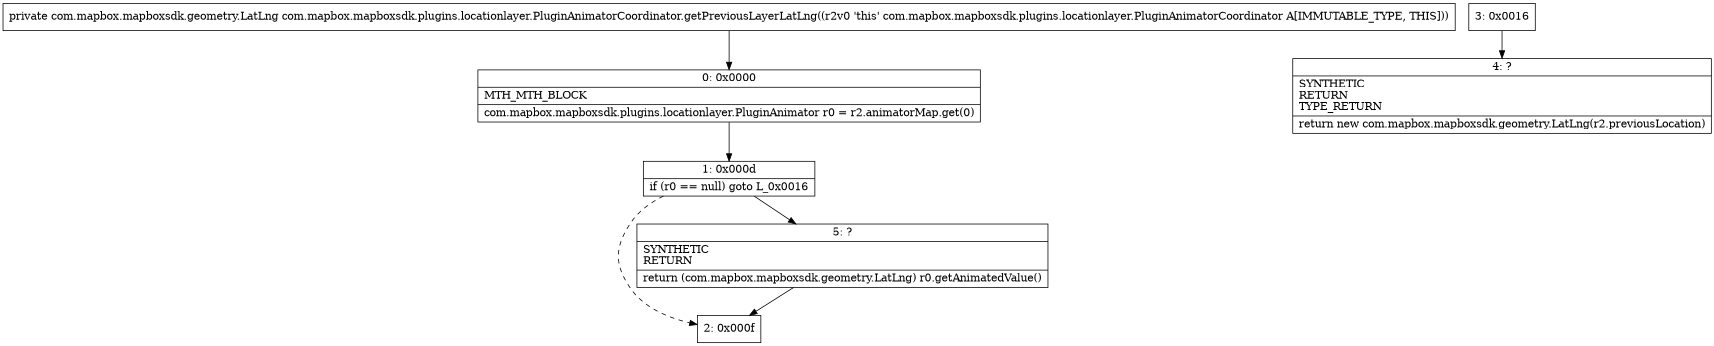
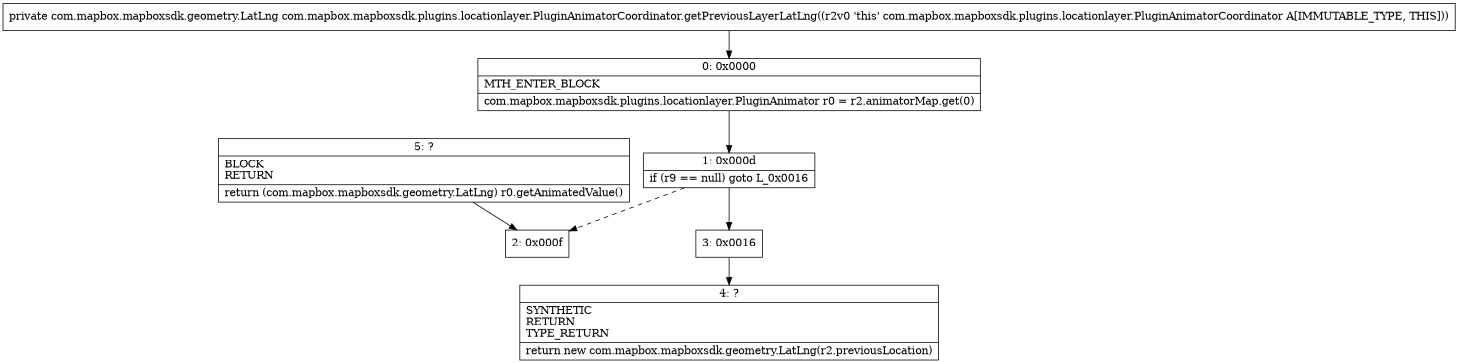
(535, 96) -> (542, 84)
(729, 187) -> (729, 179)
(772, 208) -> (729, 205)
(676, 250) -> (244, 164)
